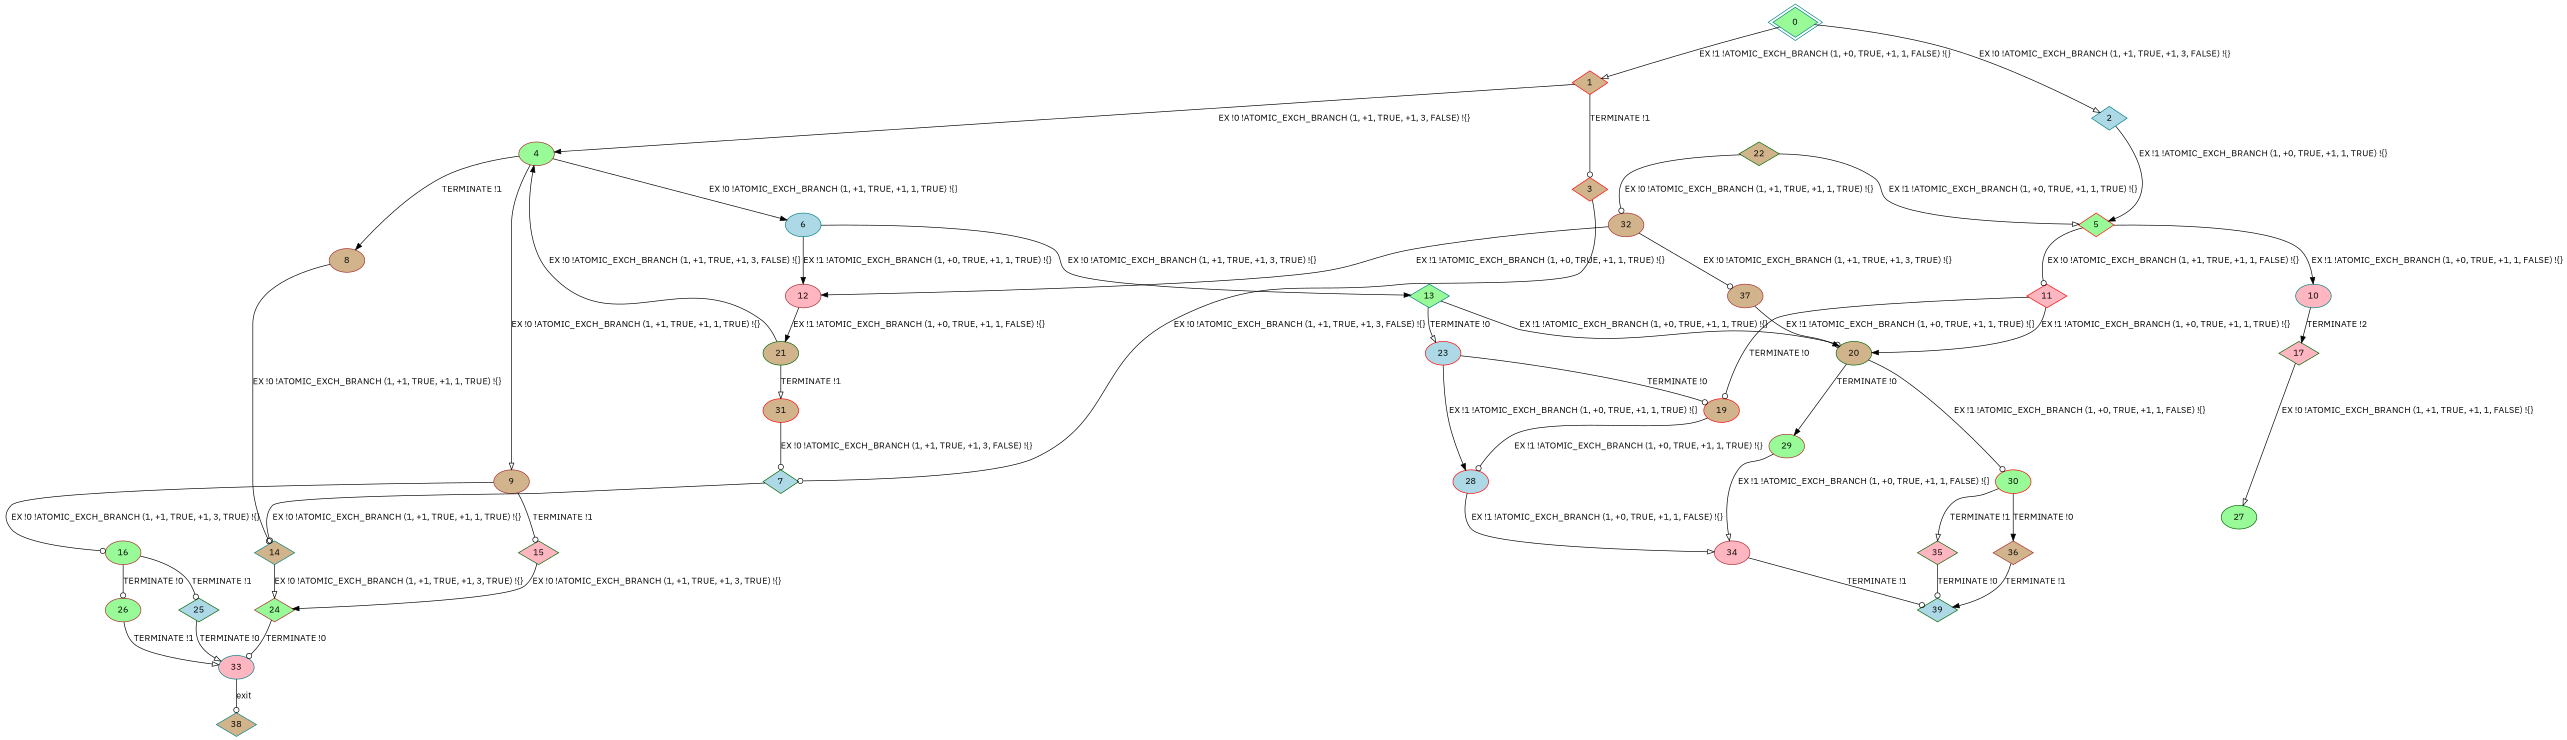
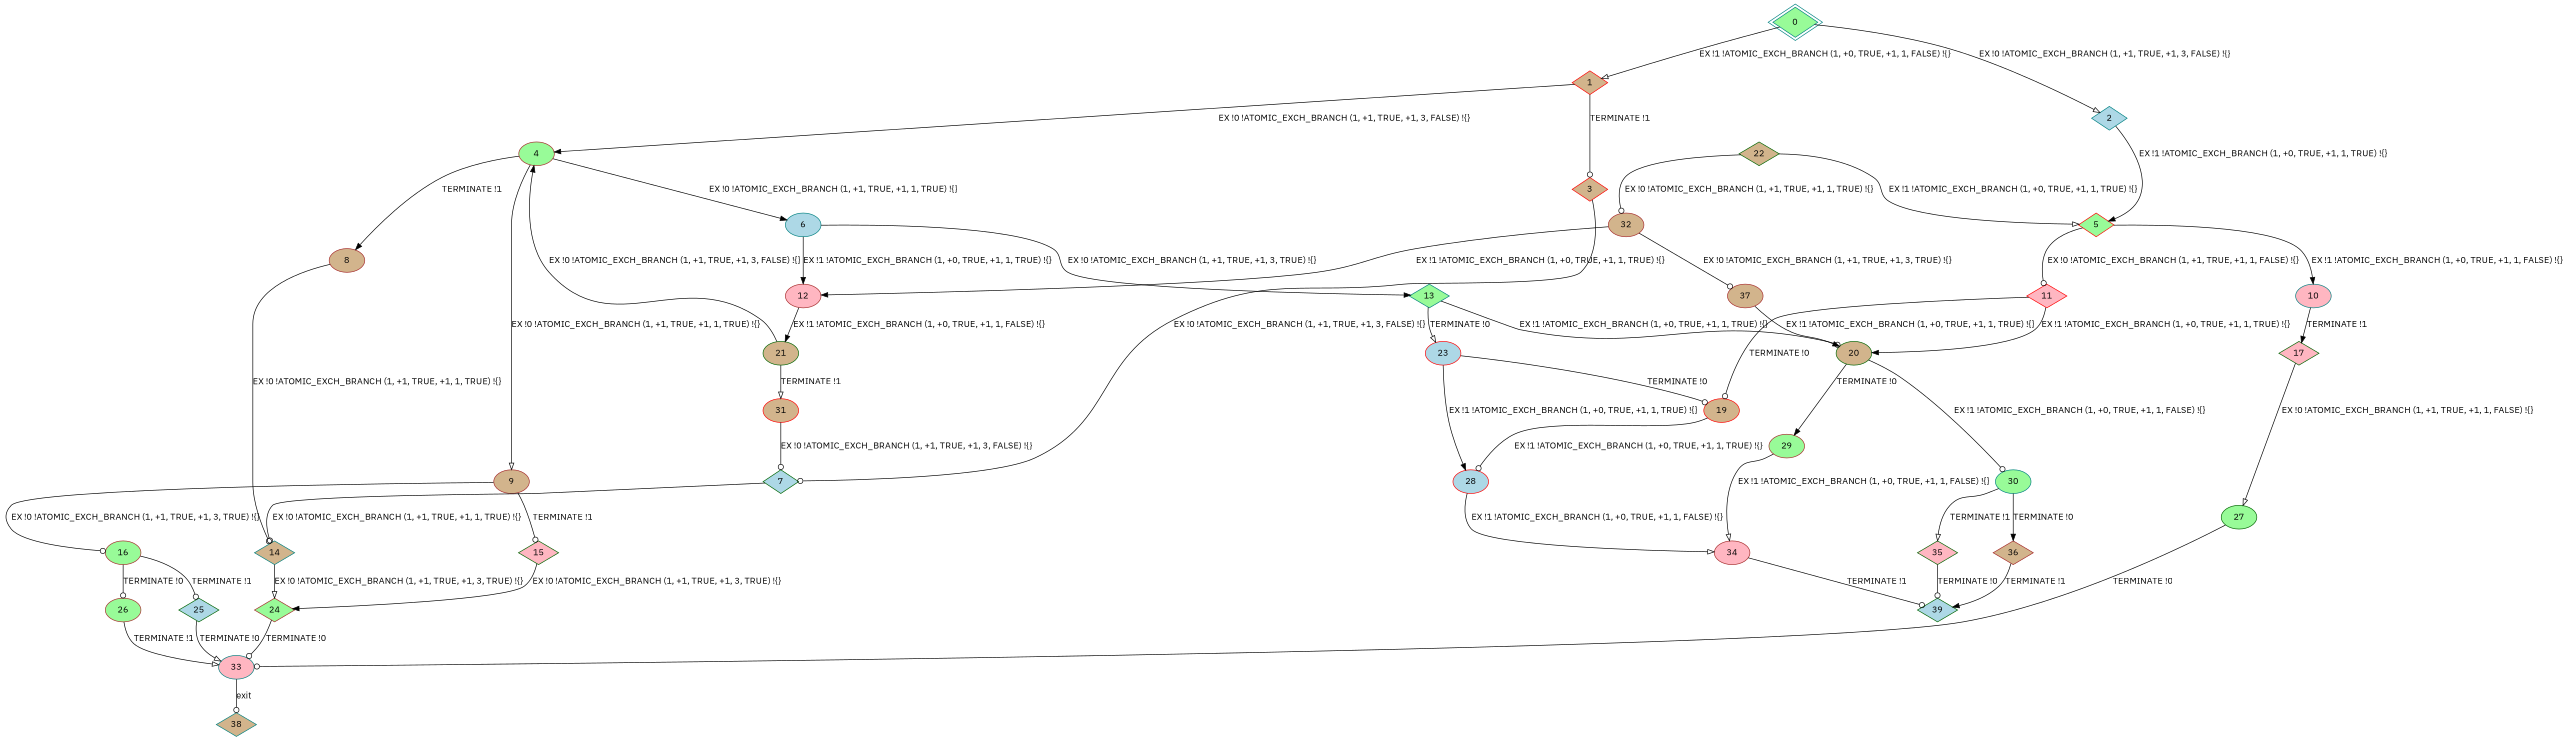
(2337, 325) -> (2337, 325)
(2013, 482) -> (2013, 482)
none -> (1252, 652)
